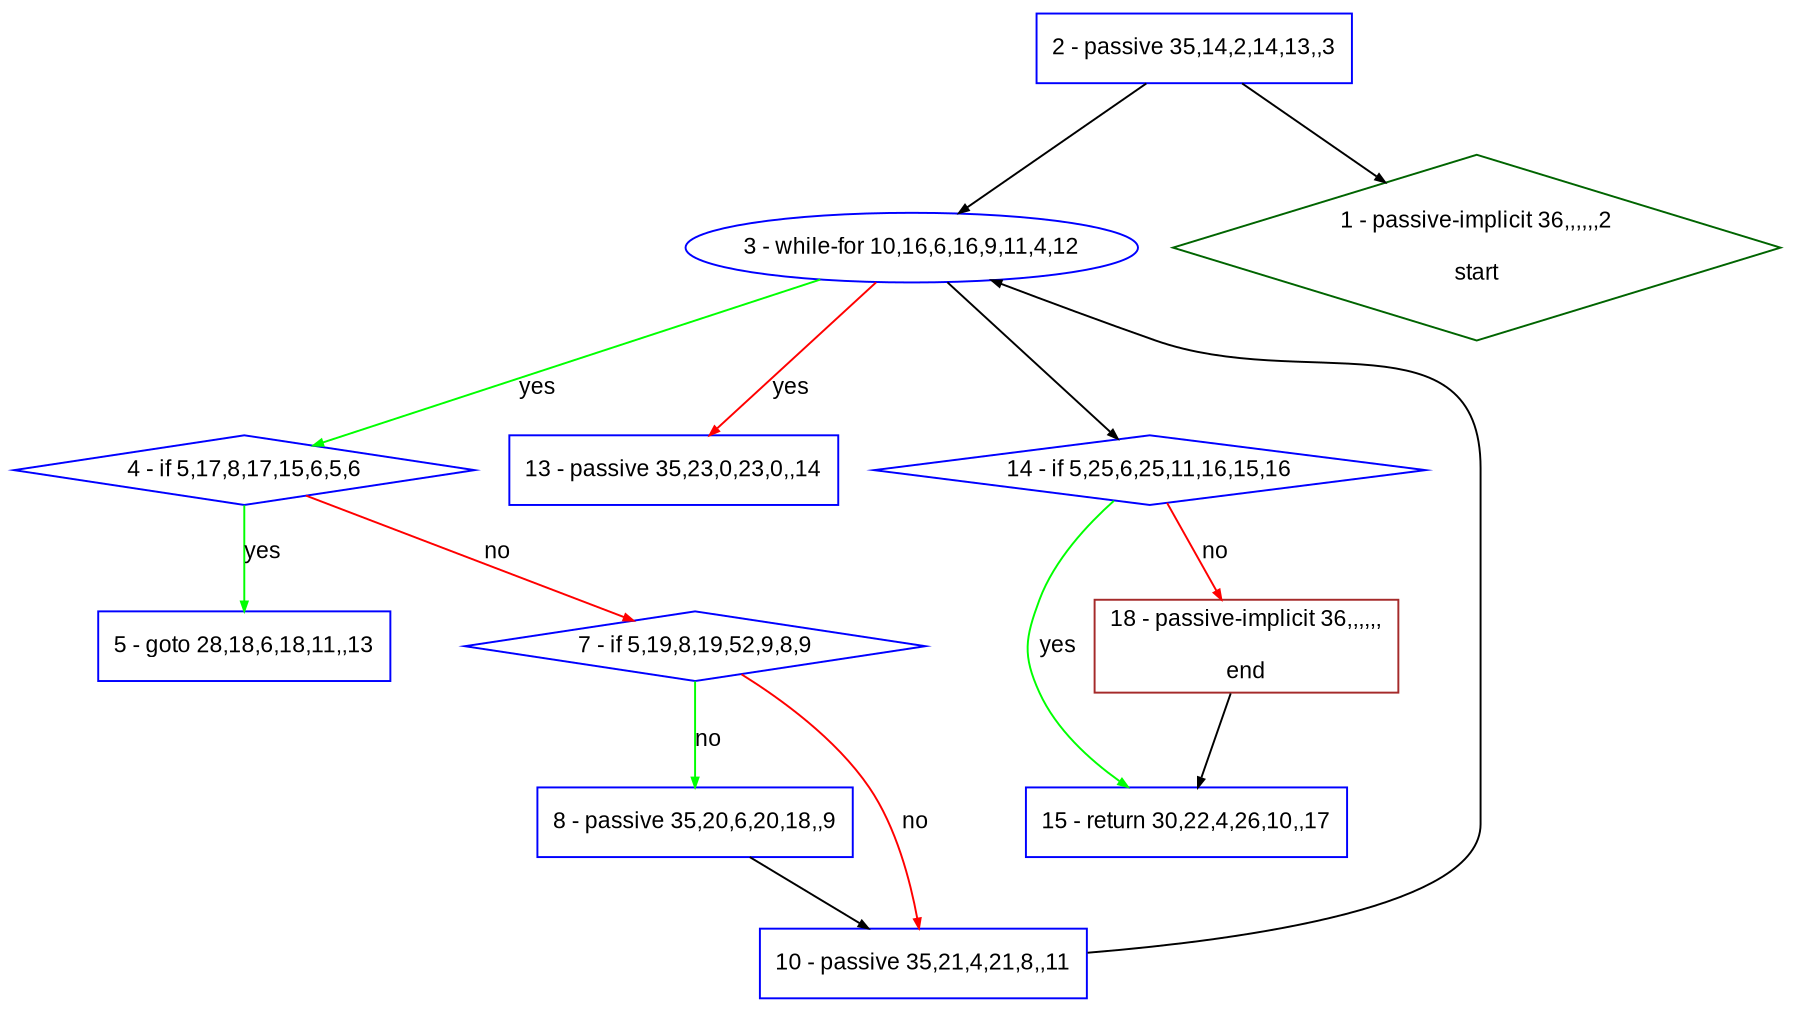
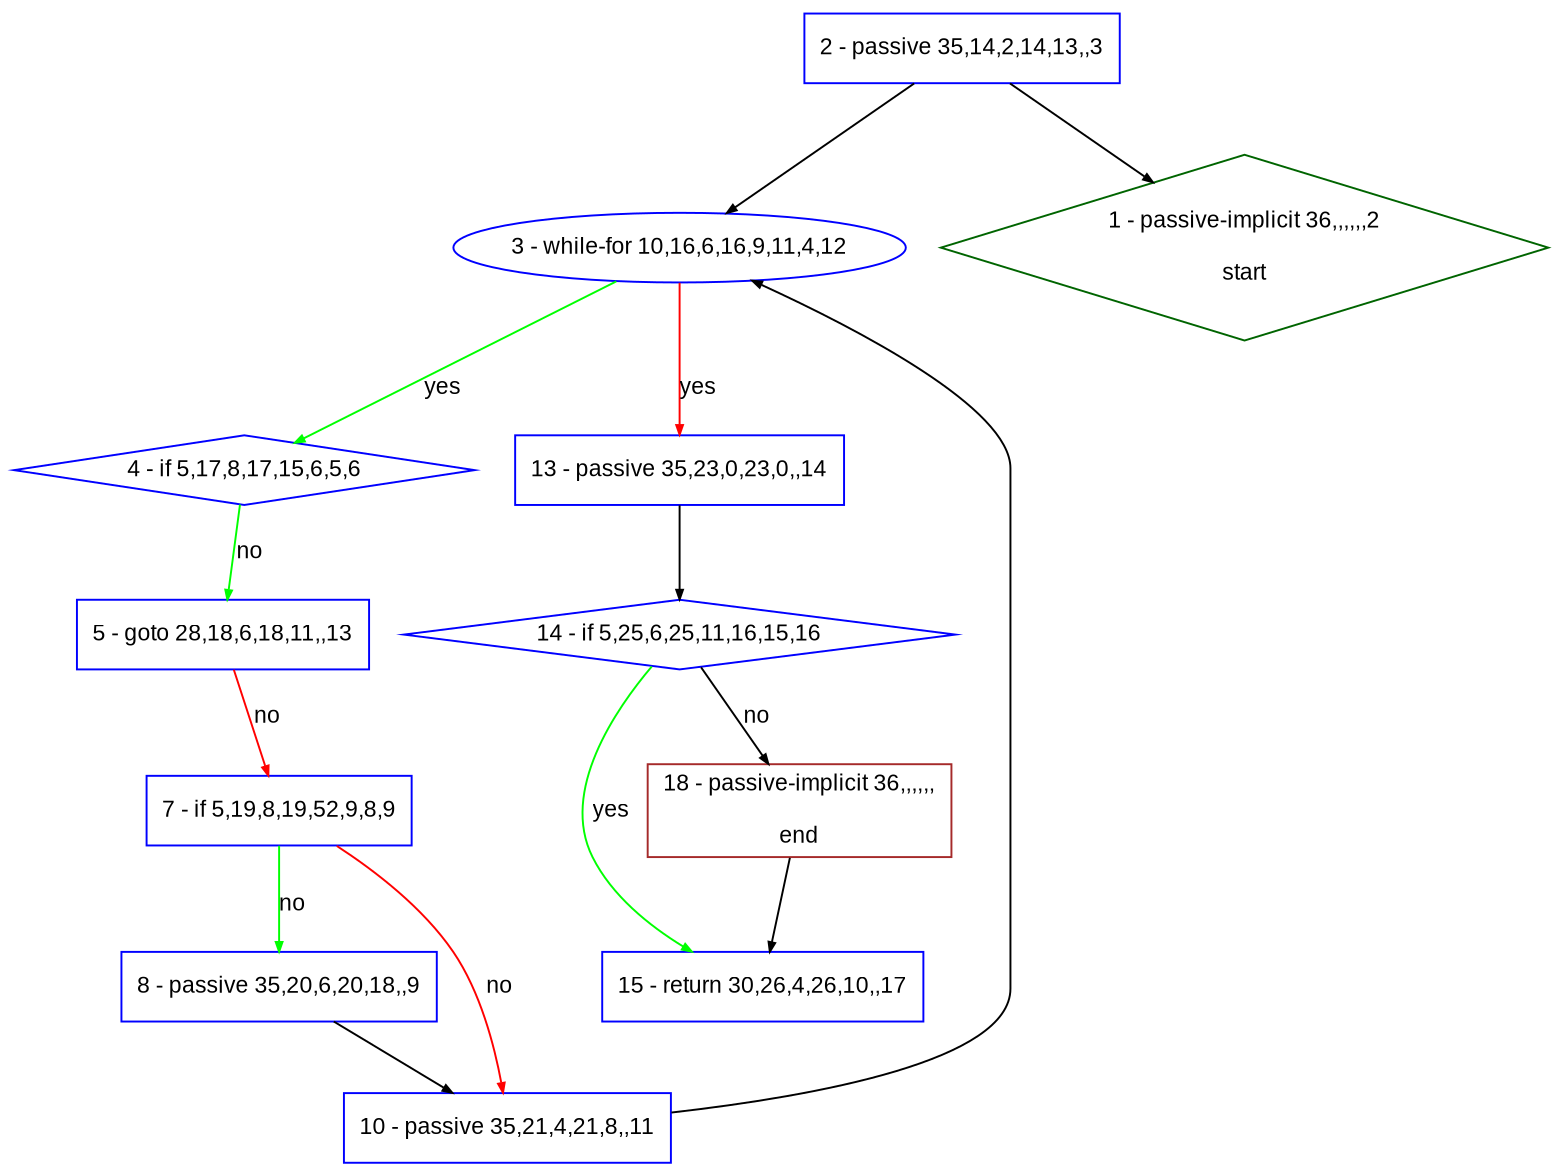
(1029, 357) -> (680, 547)
(1192, 547) -> (732, 712)
(263, 552) -> (250, 552)
(465, 556) -> (249, 718)
(695, 646) -> (279, 811)
(1187, 822) -> (763, 987)
